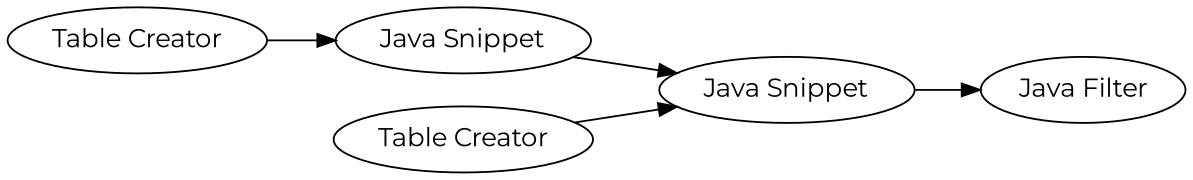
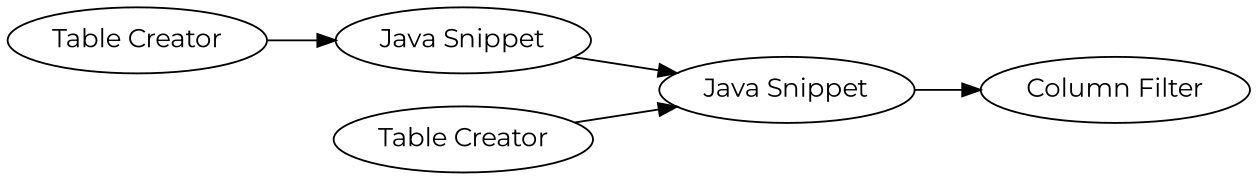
(1083, 90) -> (1115, 90)
